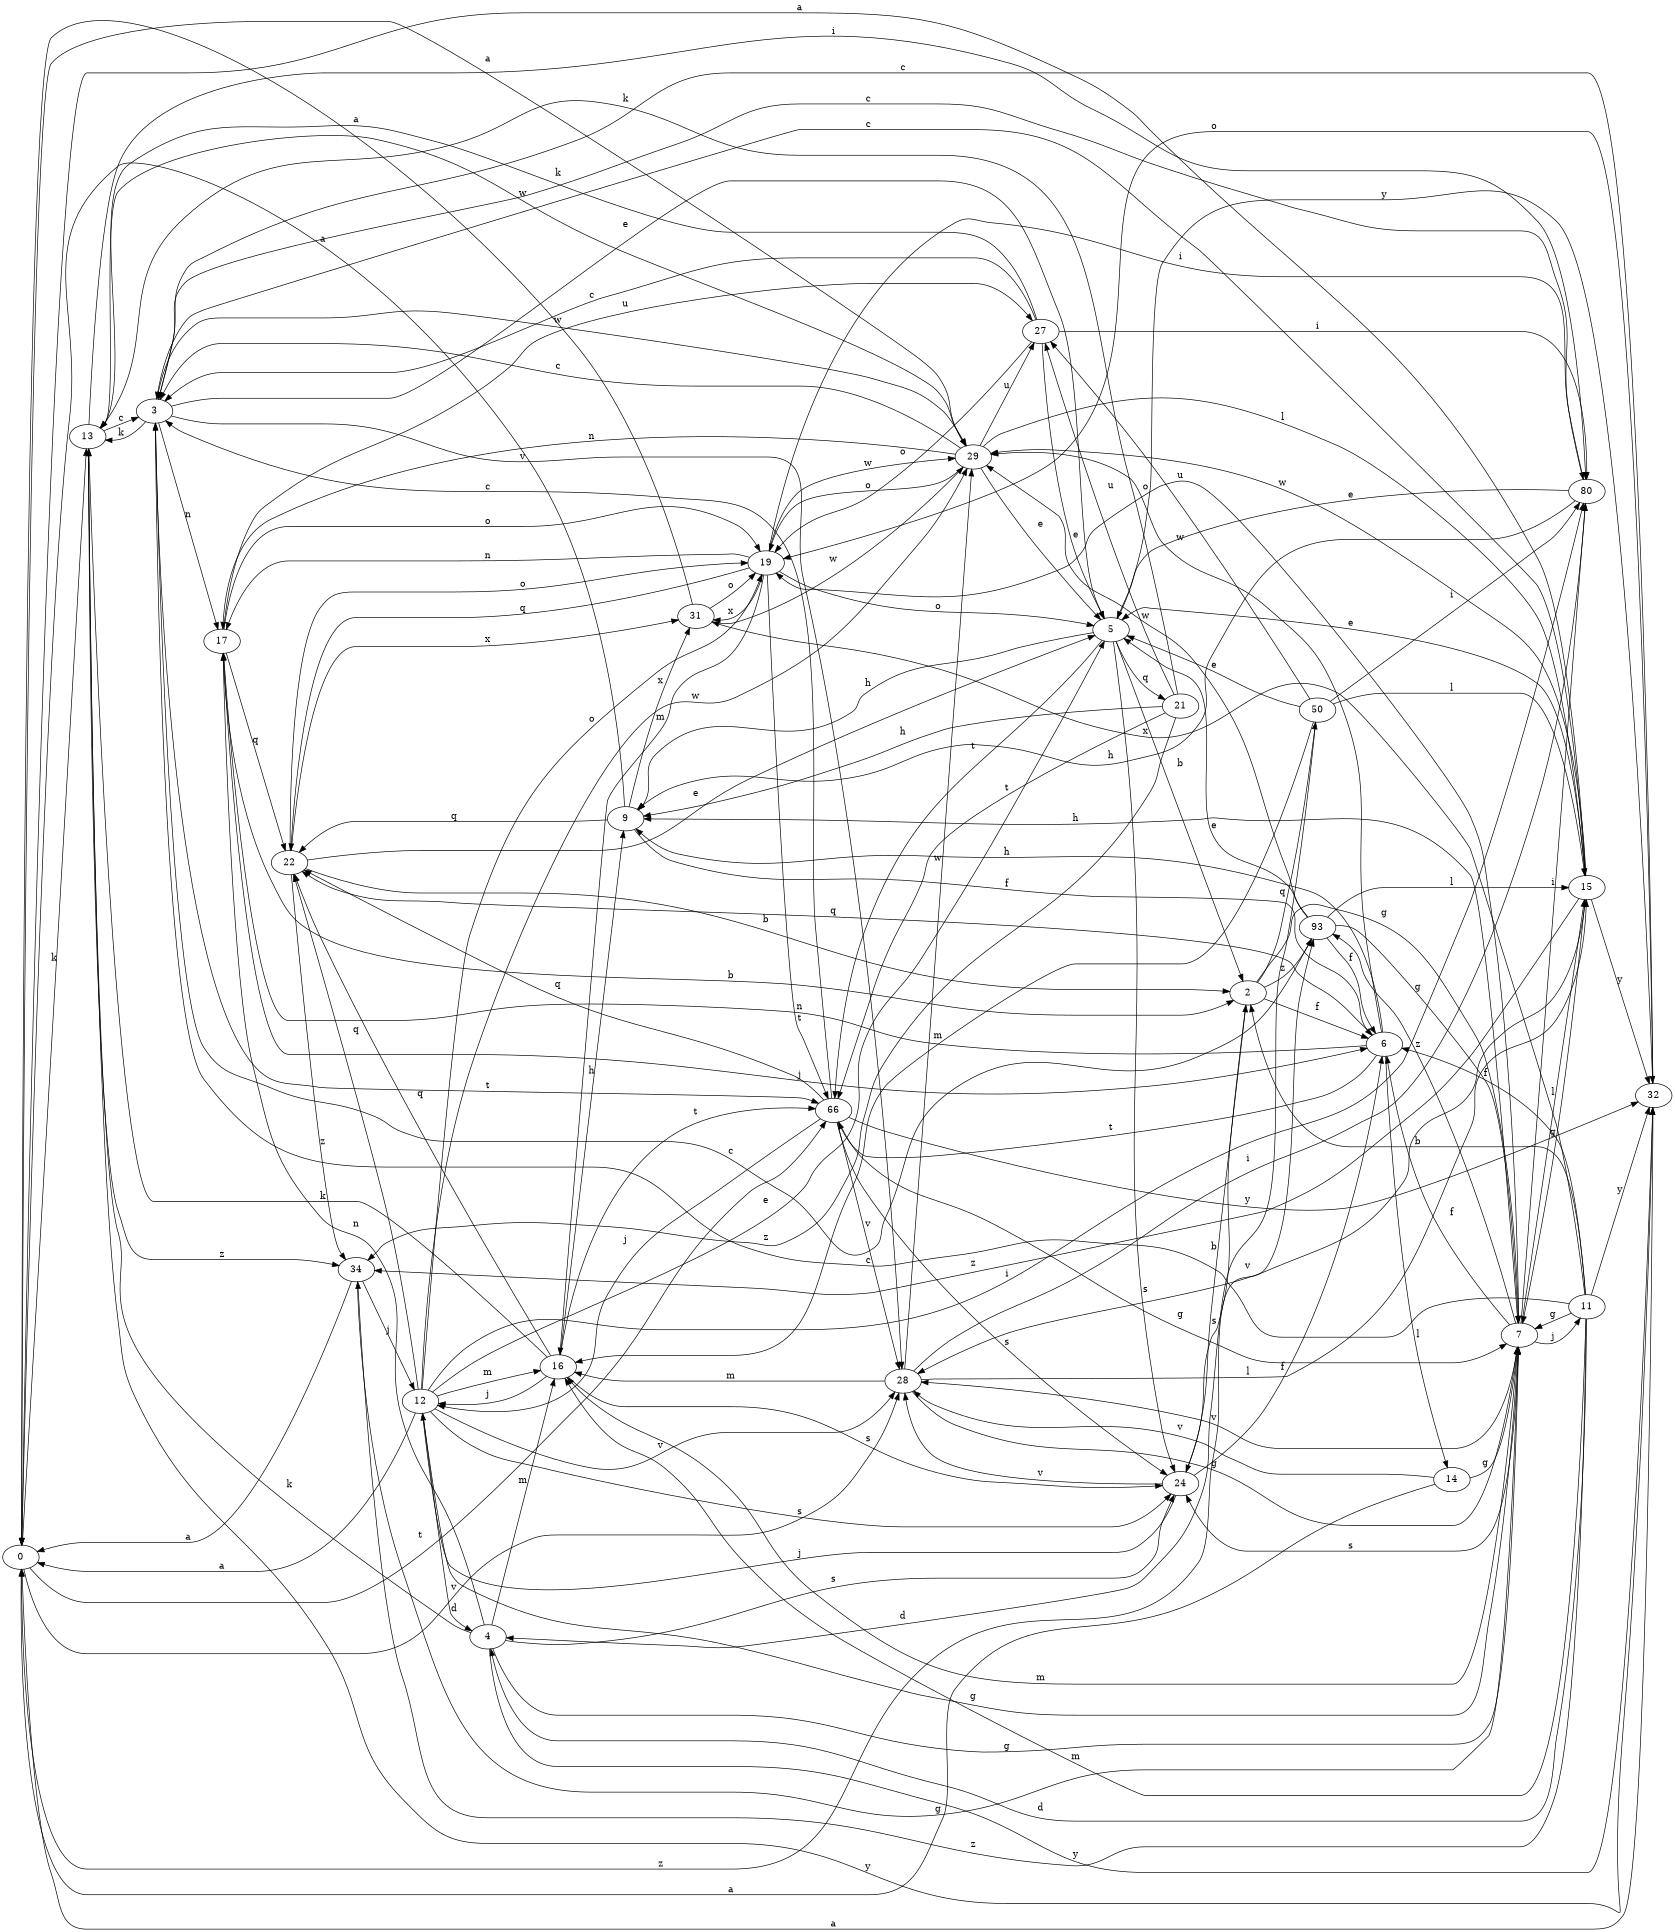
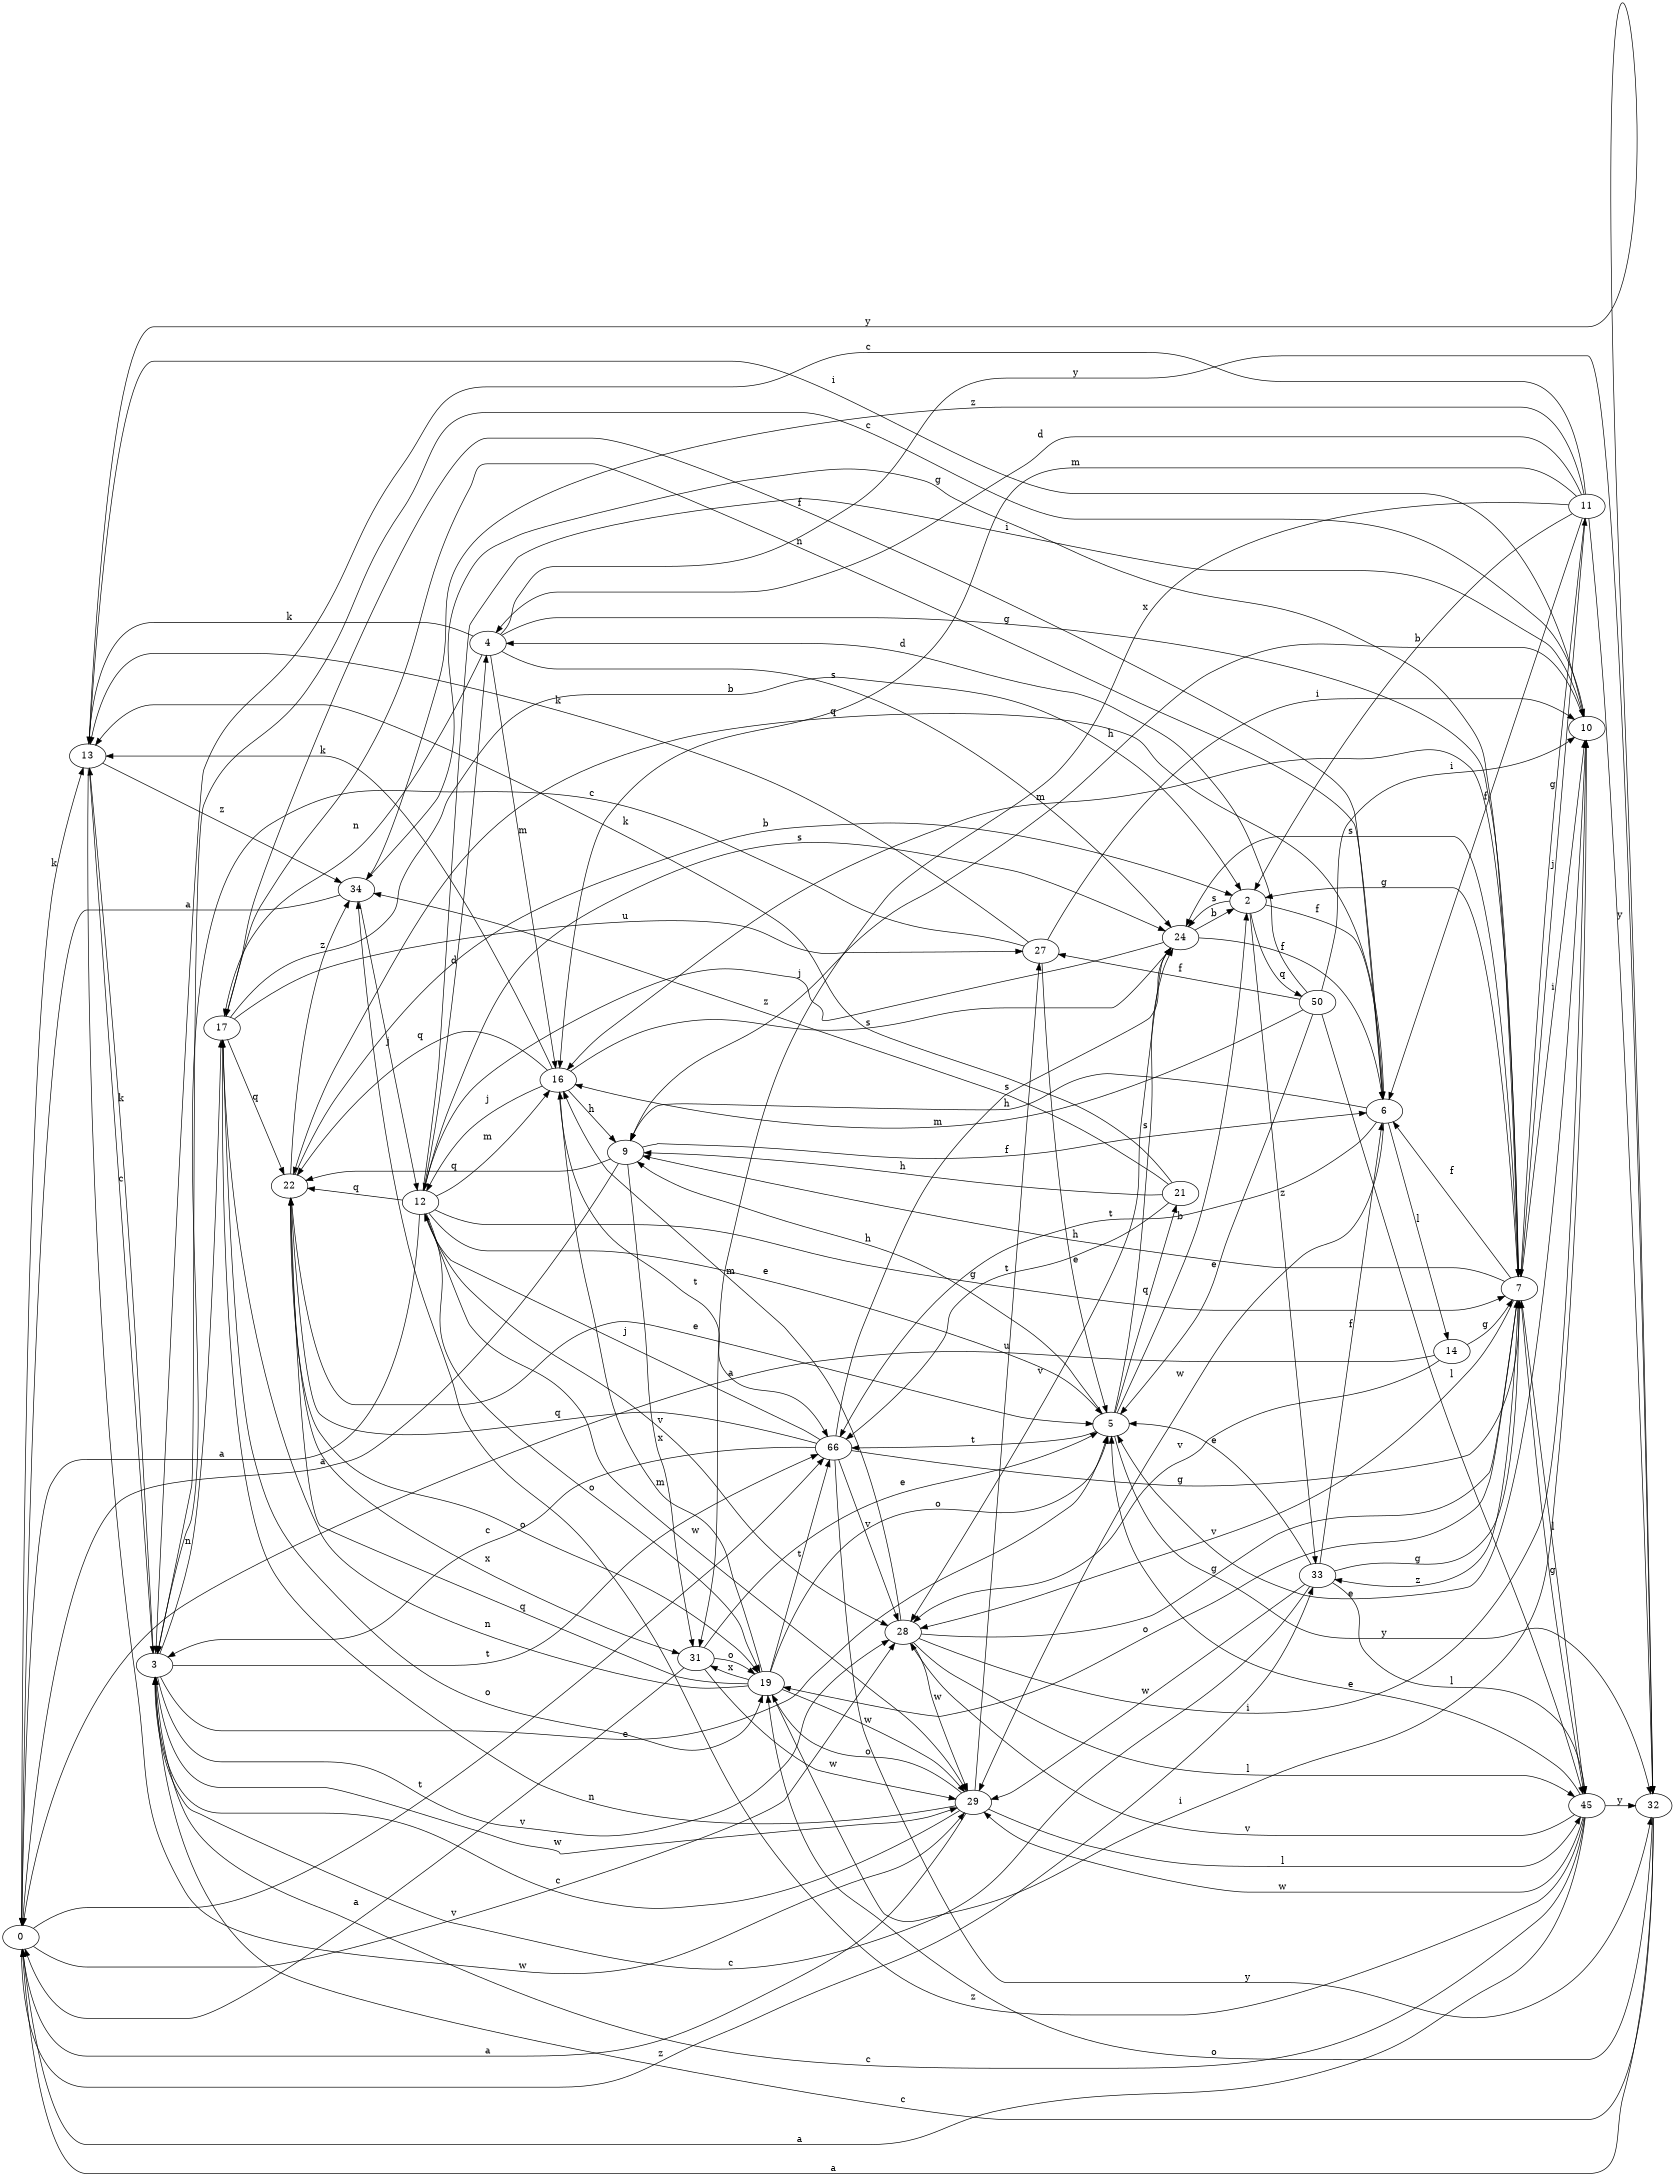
(923, 454) -> none
(1181, 476) -> (1181, 969)
(1587, 491) -> (1587, 728)
(1108, 533) -> none
(1035, 544) -> (865, 1507)
(1587, 888) -> (1587, 1806)
(1318, 927) -> (1318, 1576)
(1466, 1021) -> (1489, 988)
(800, 1075) -> (800, 503)
